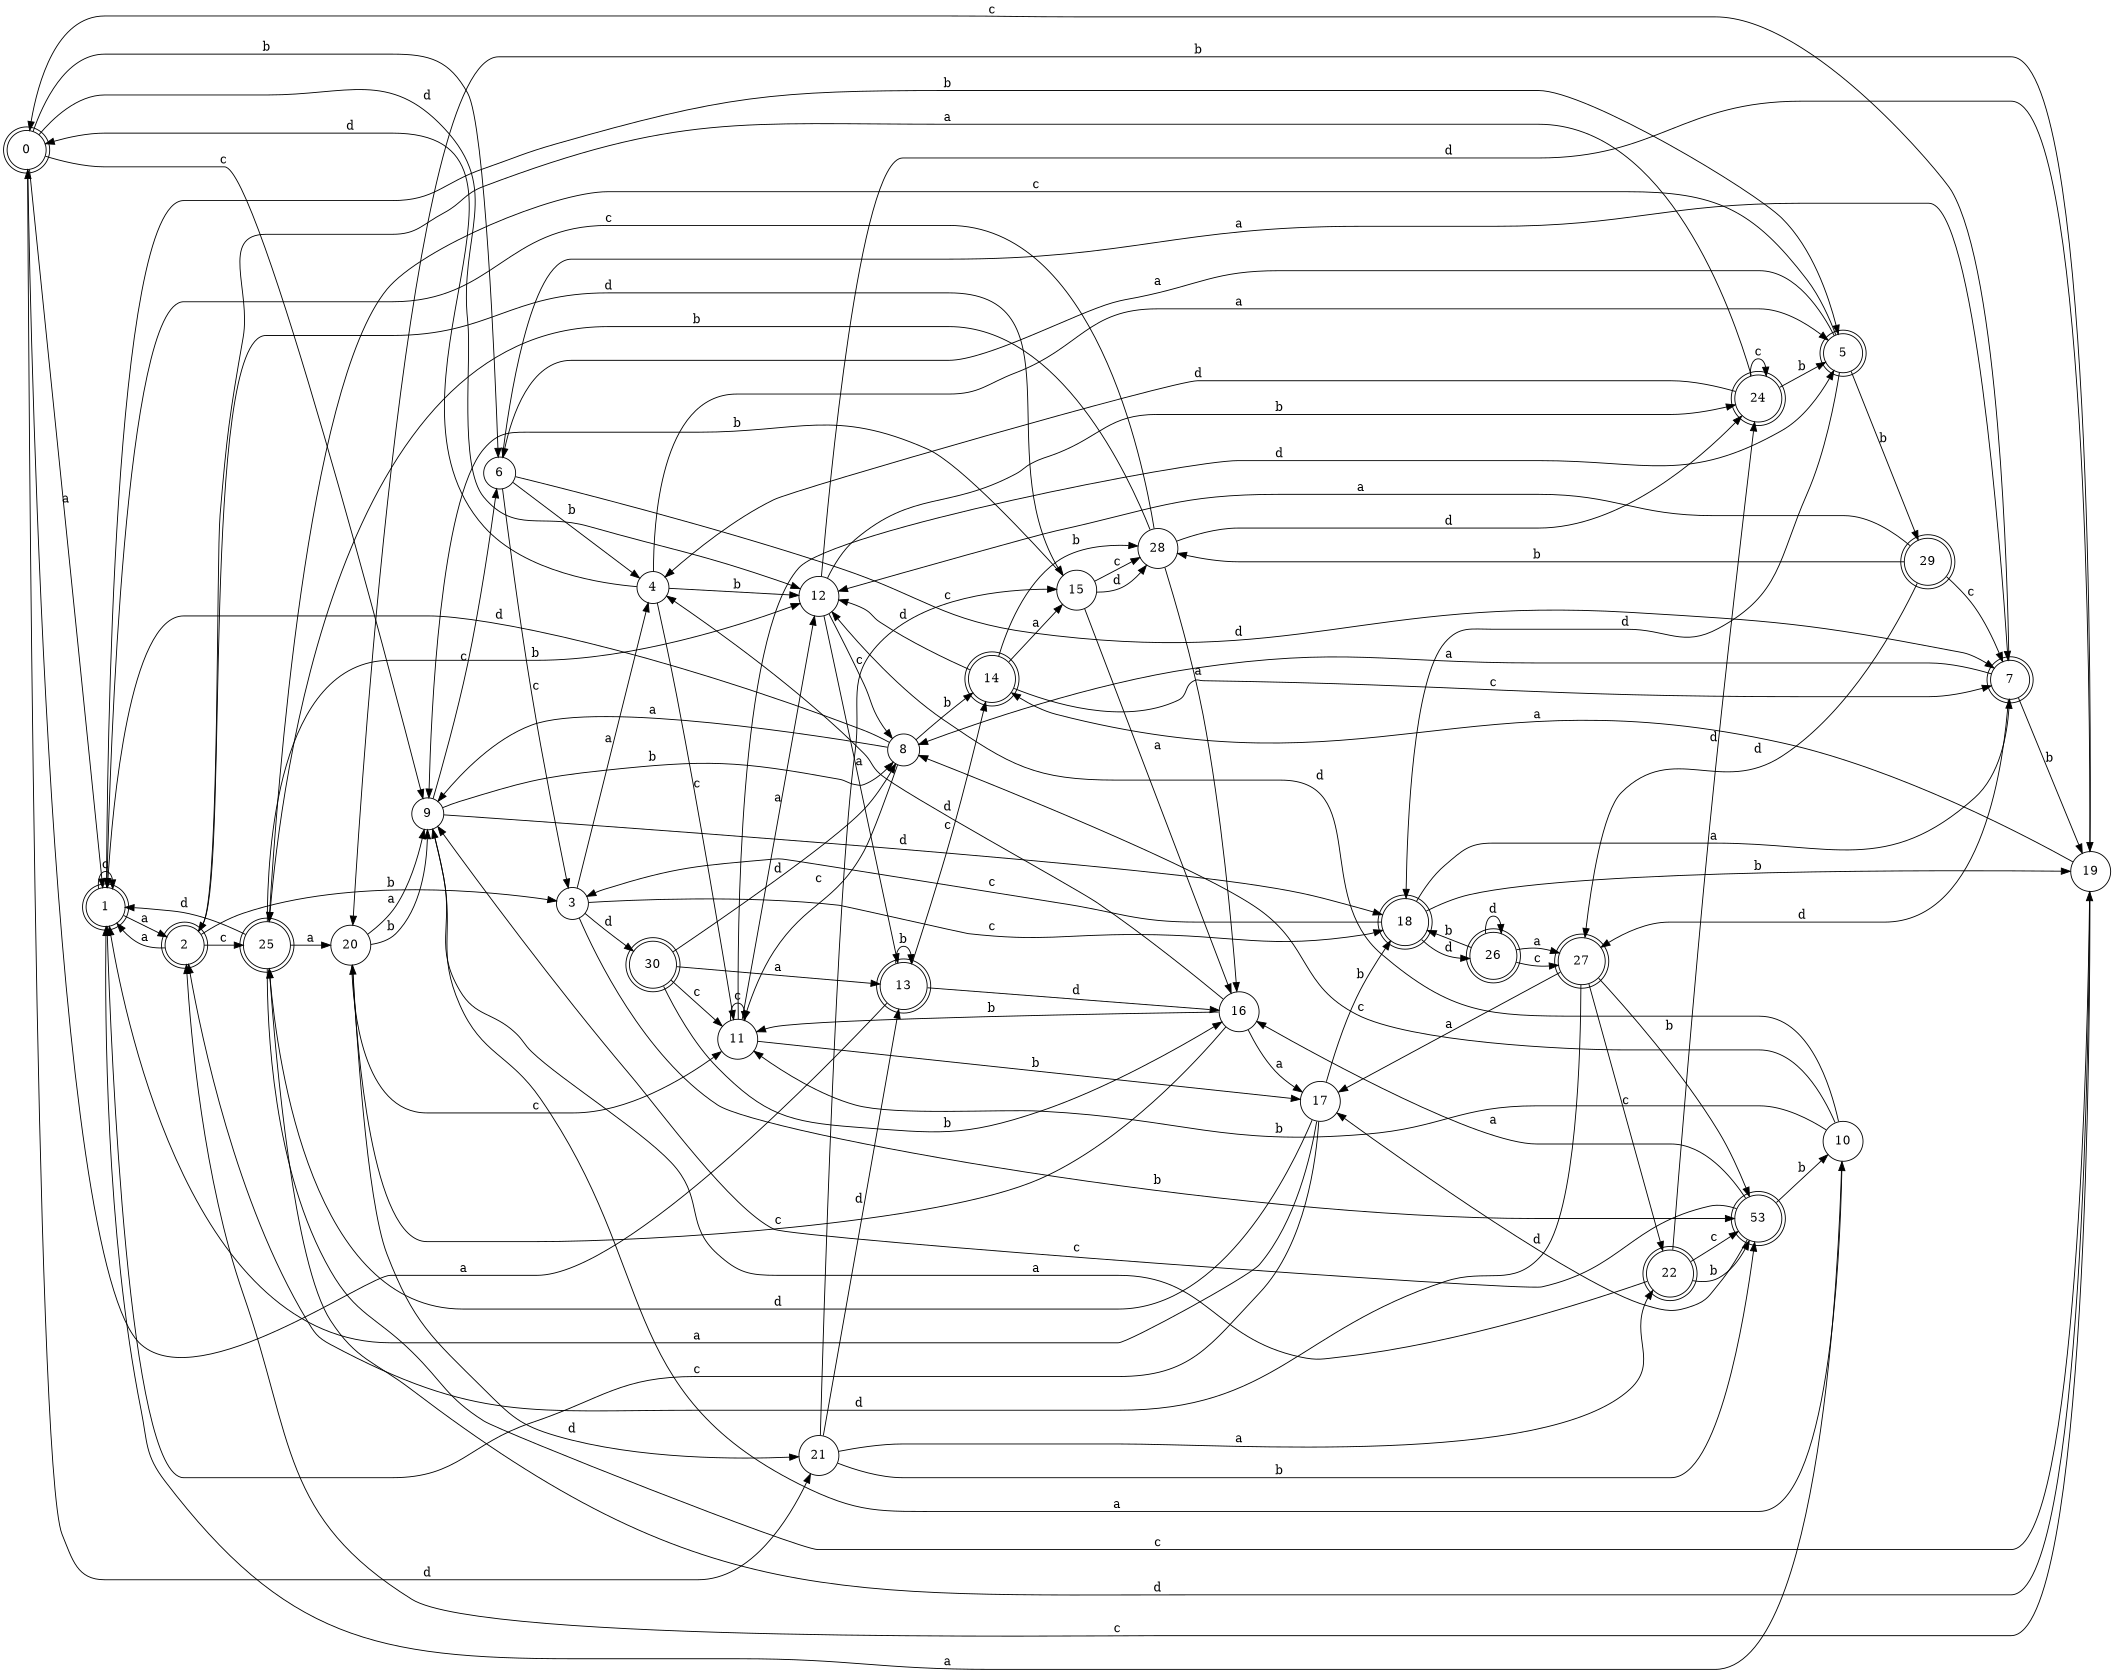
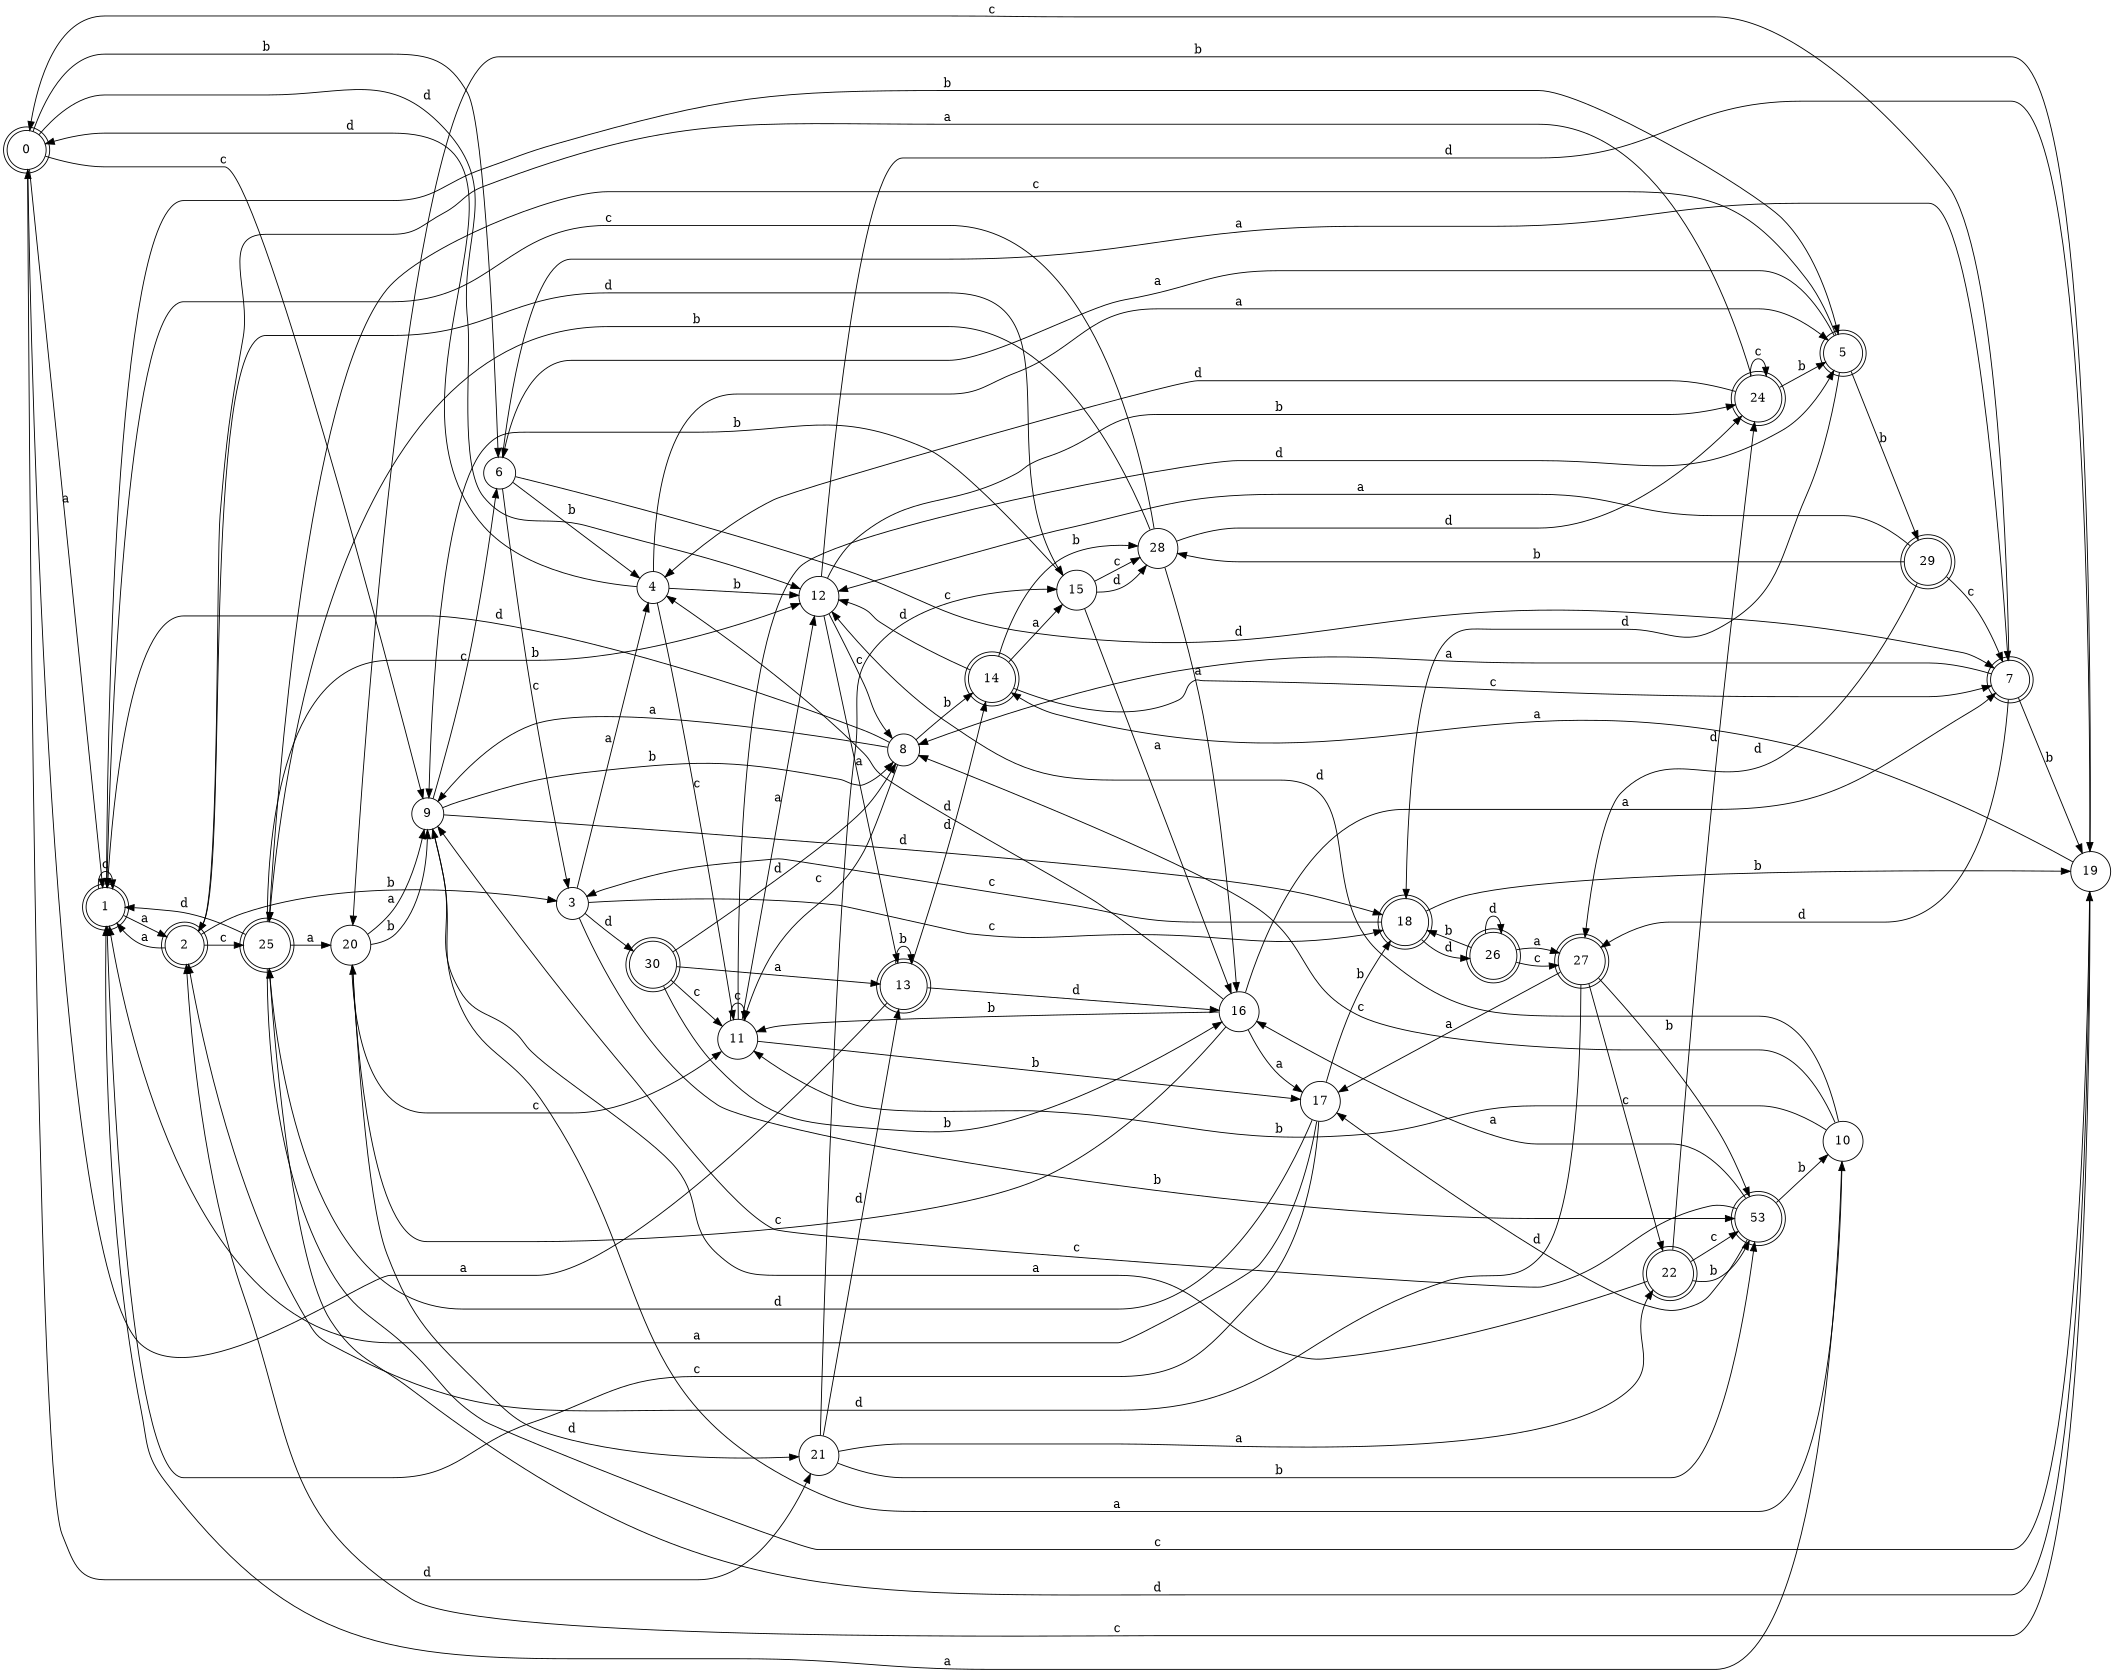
(948, 826) -> (948, 826)
(1739, 844) -> (1581, 809)
